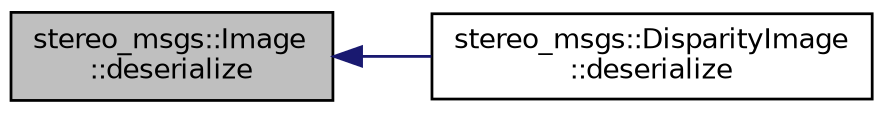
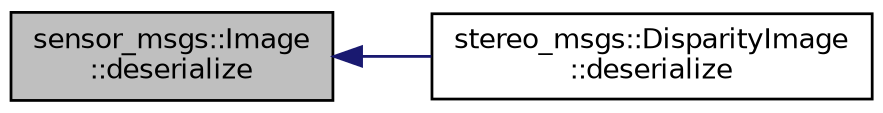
(172, 56) -> (172, 56)
